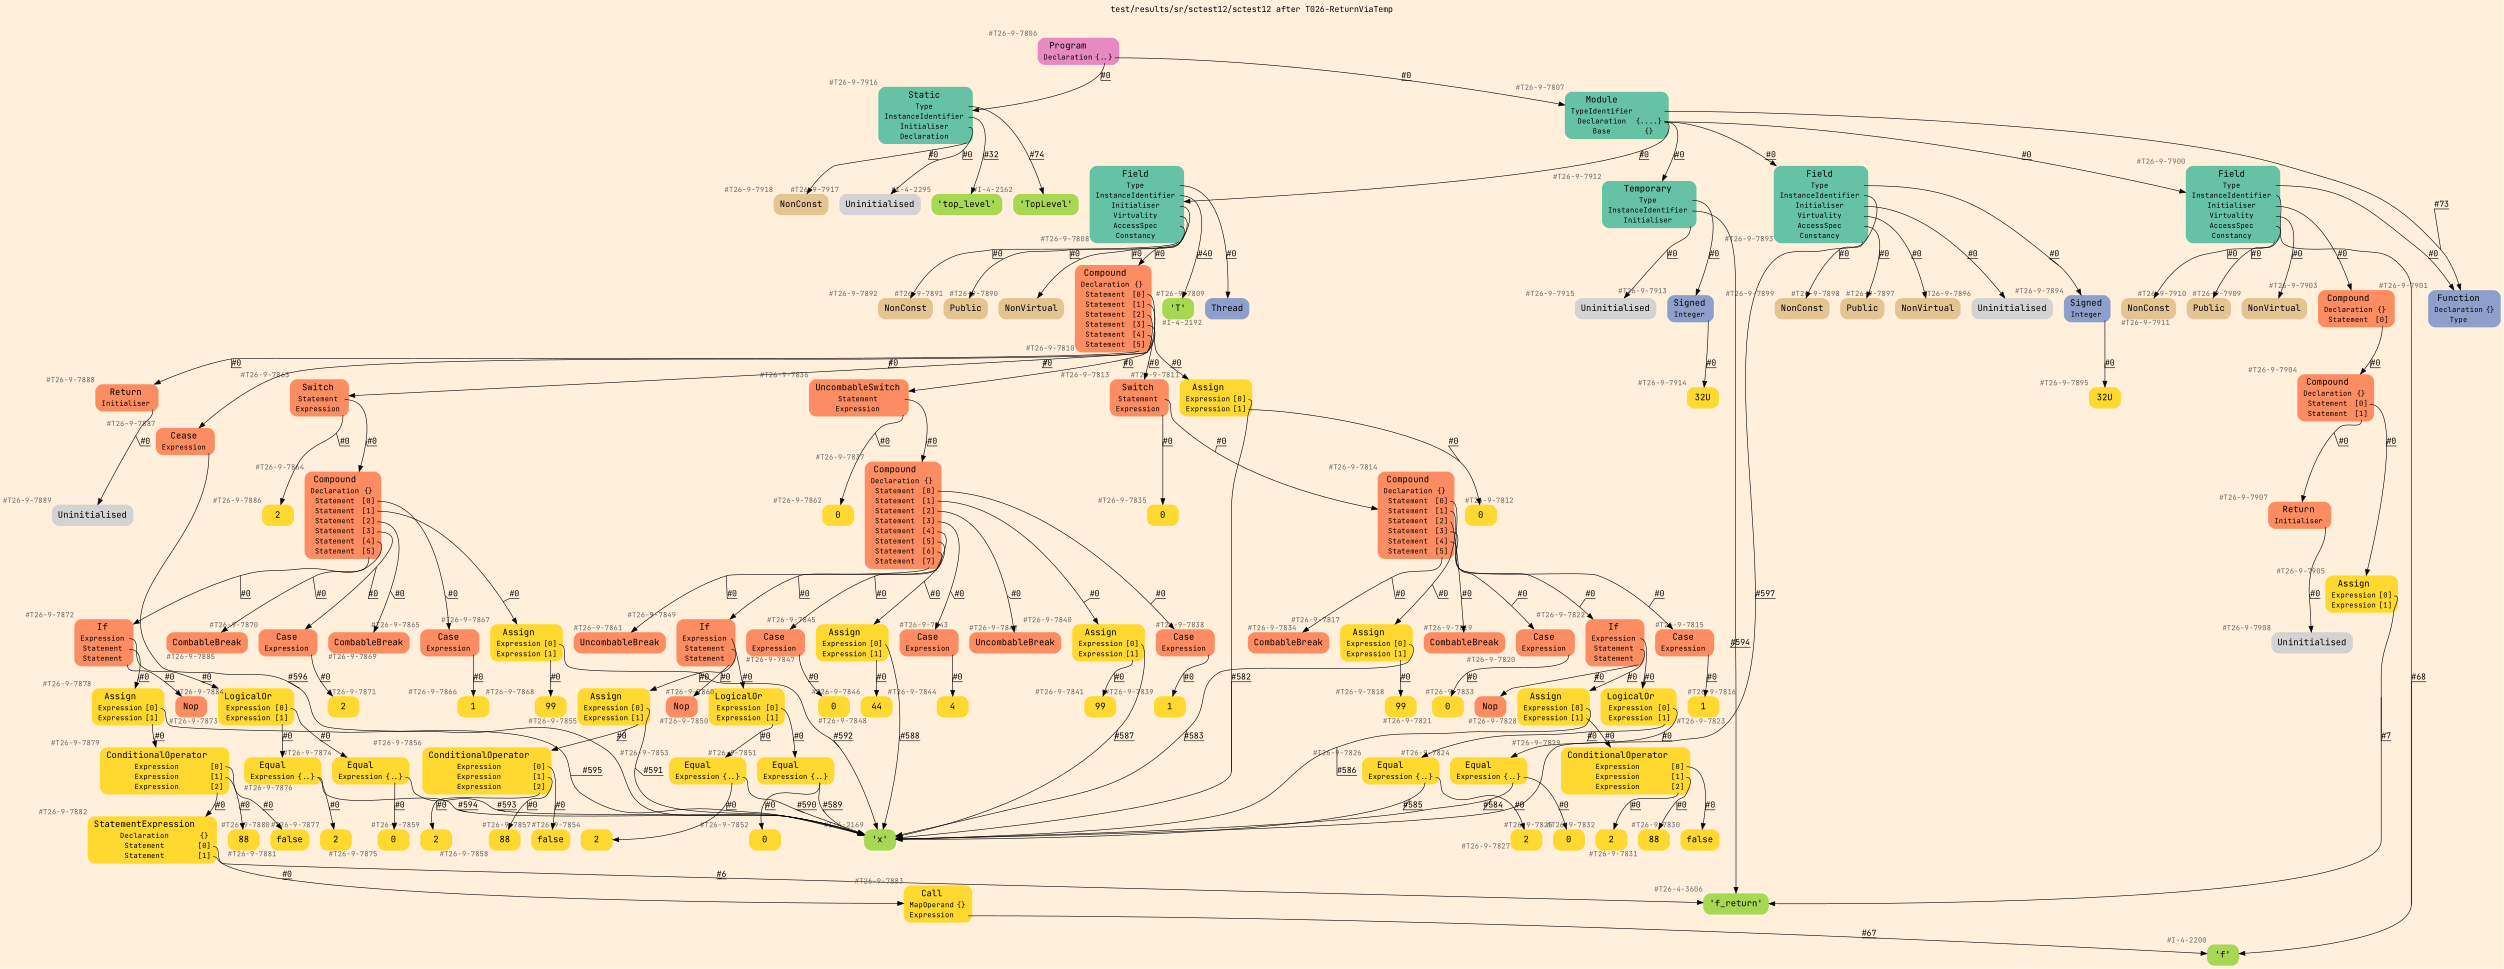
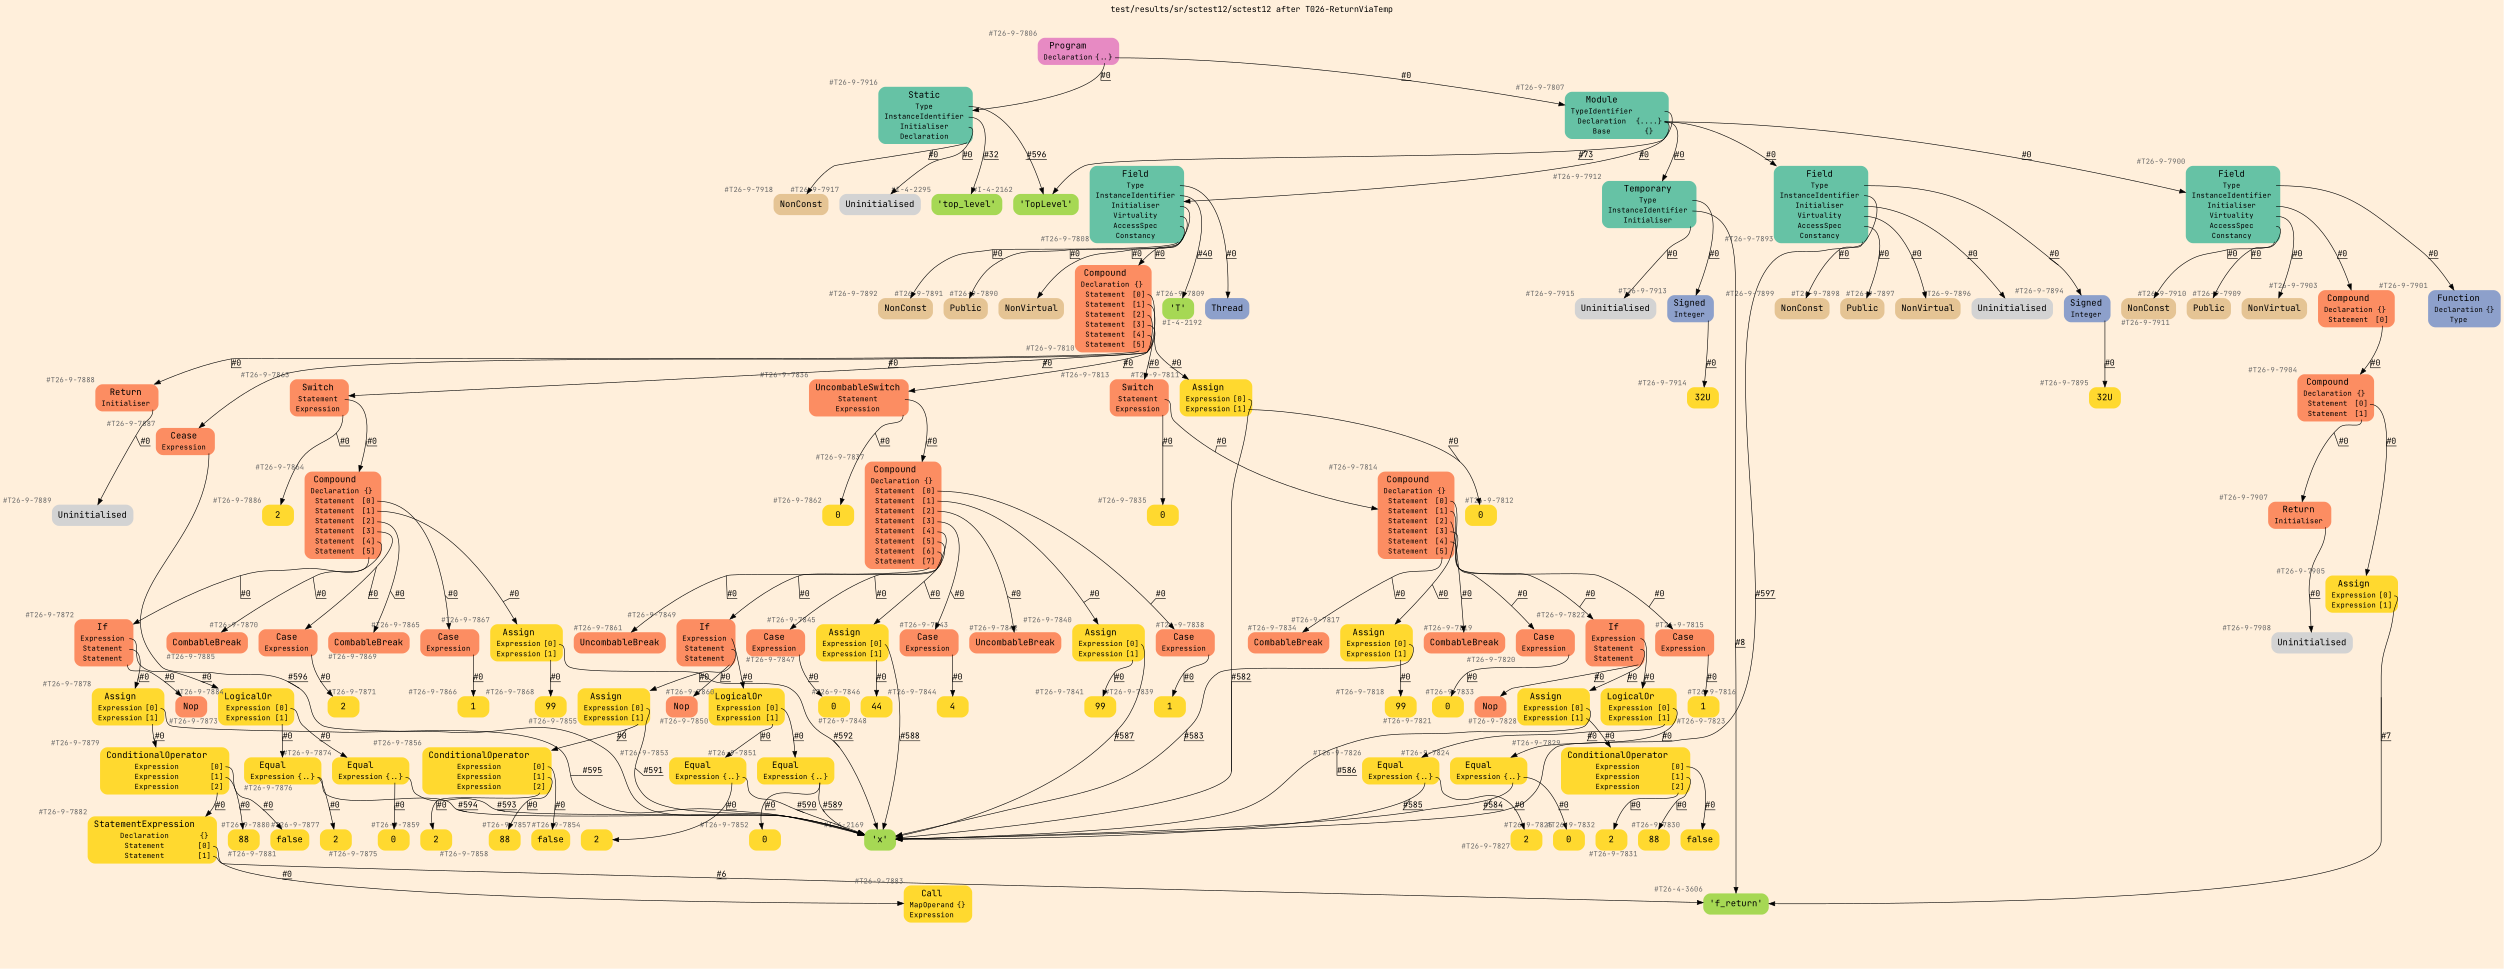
(2086, 133) -> (1373, 156)
(1037, 155) -> (1037, 155)
(1740, 643) -> (1740, 643)
(2223, 955) -> none
